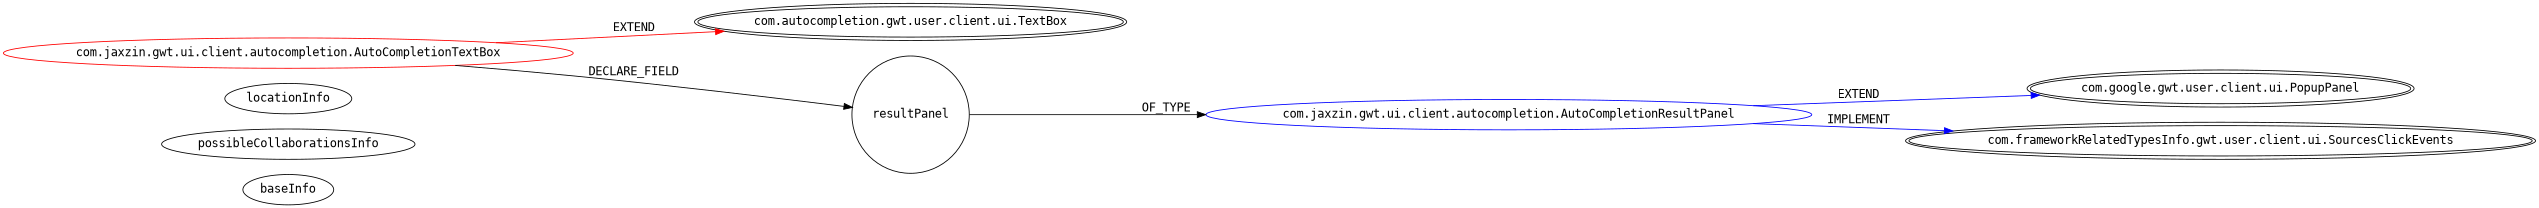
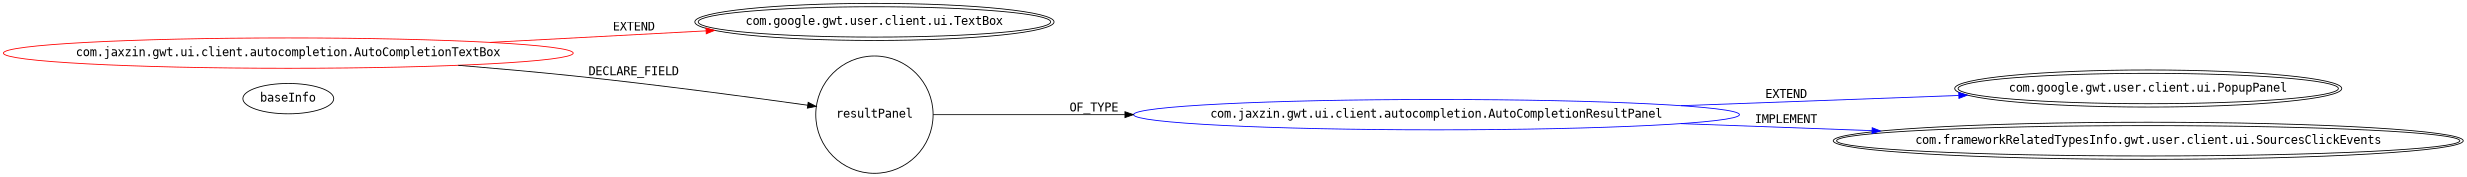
(911, 22) -> (874, 22)
(288, 99) -> none
(288, 144) -> none
